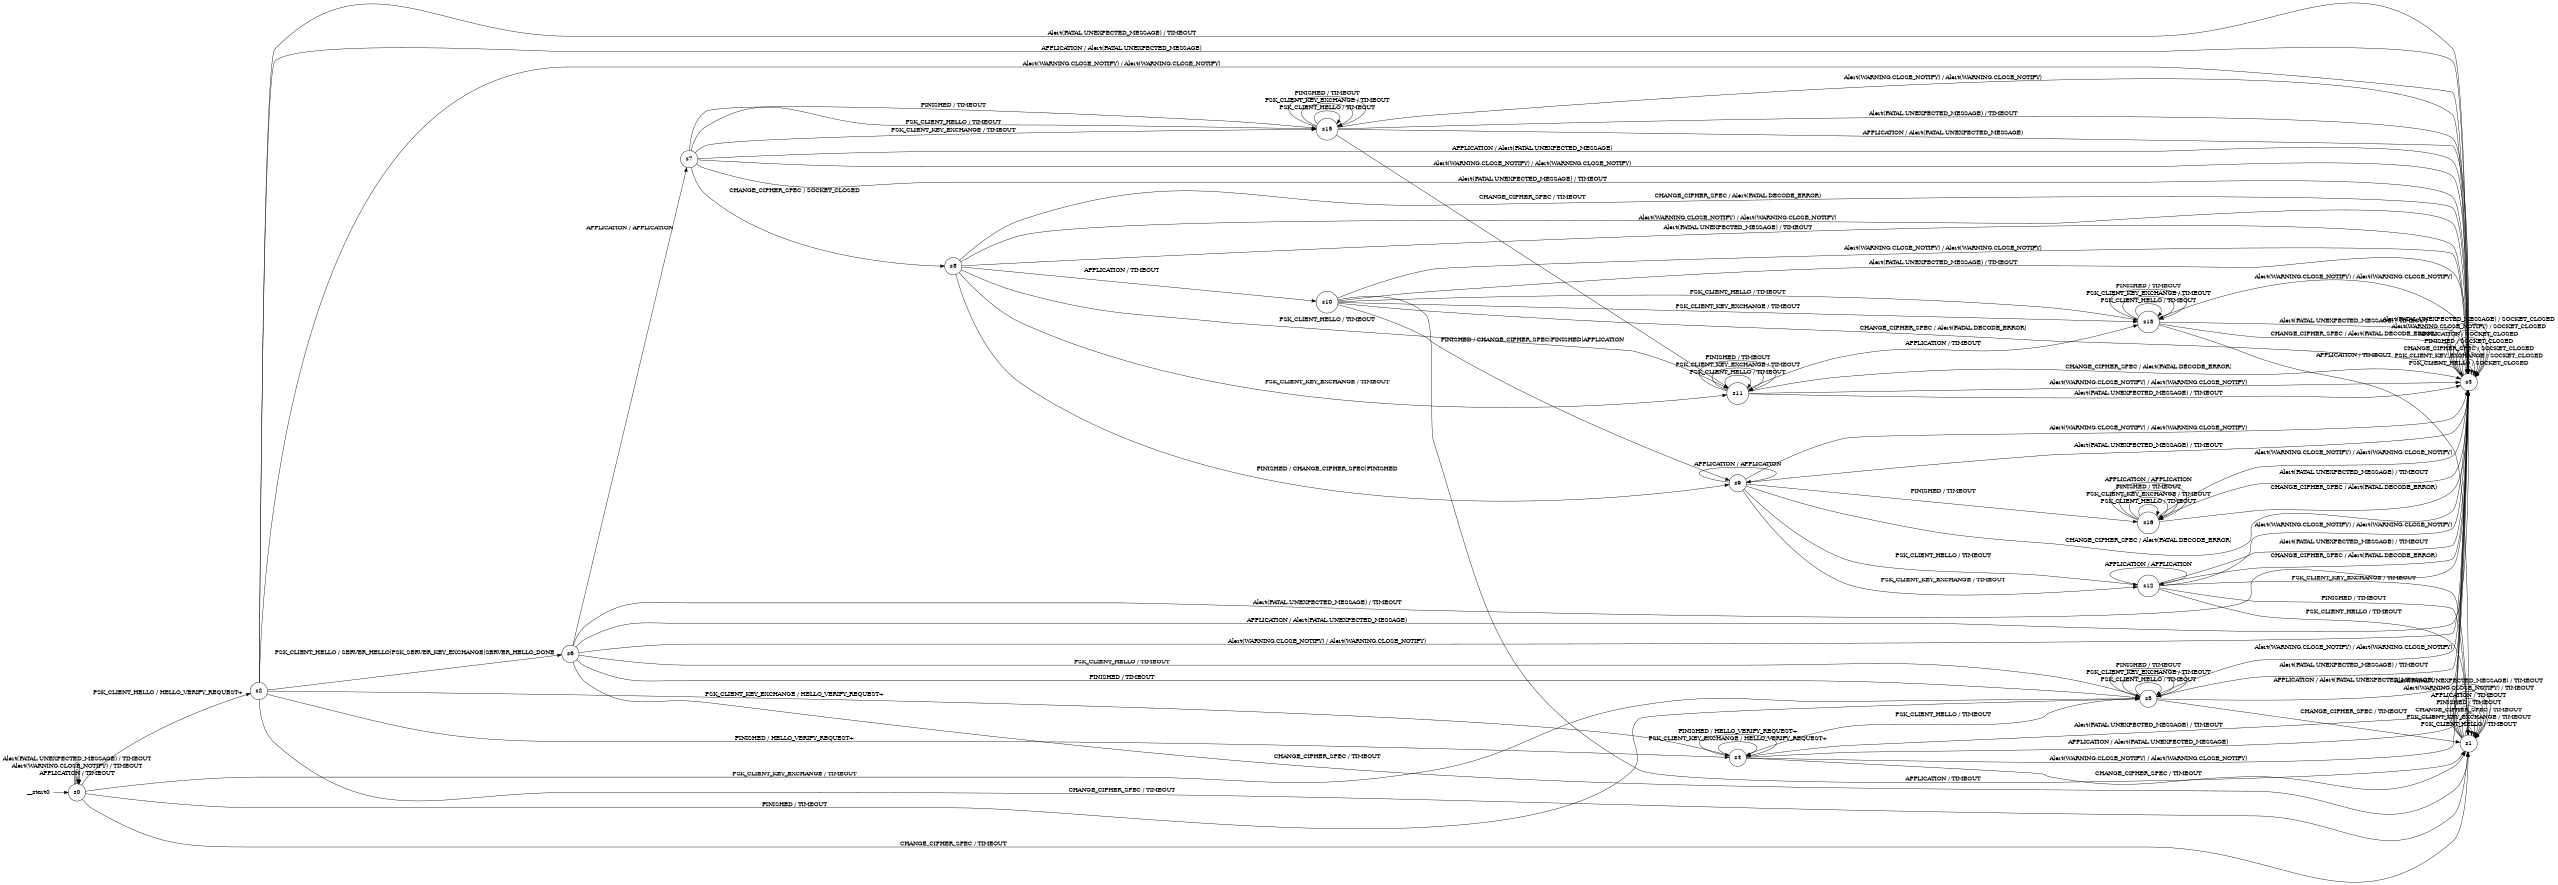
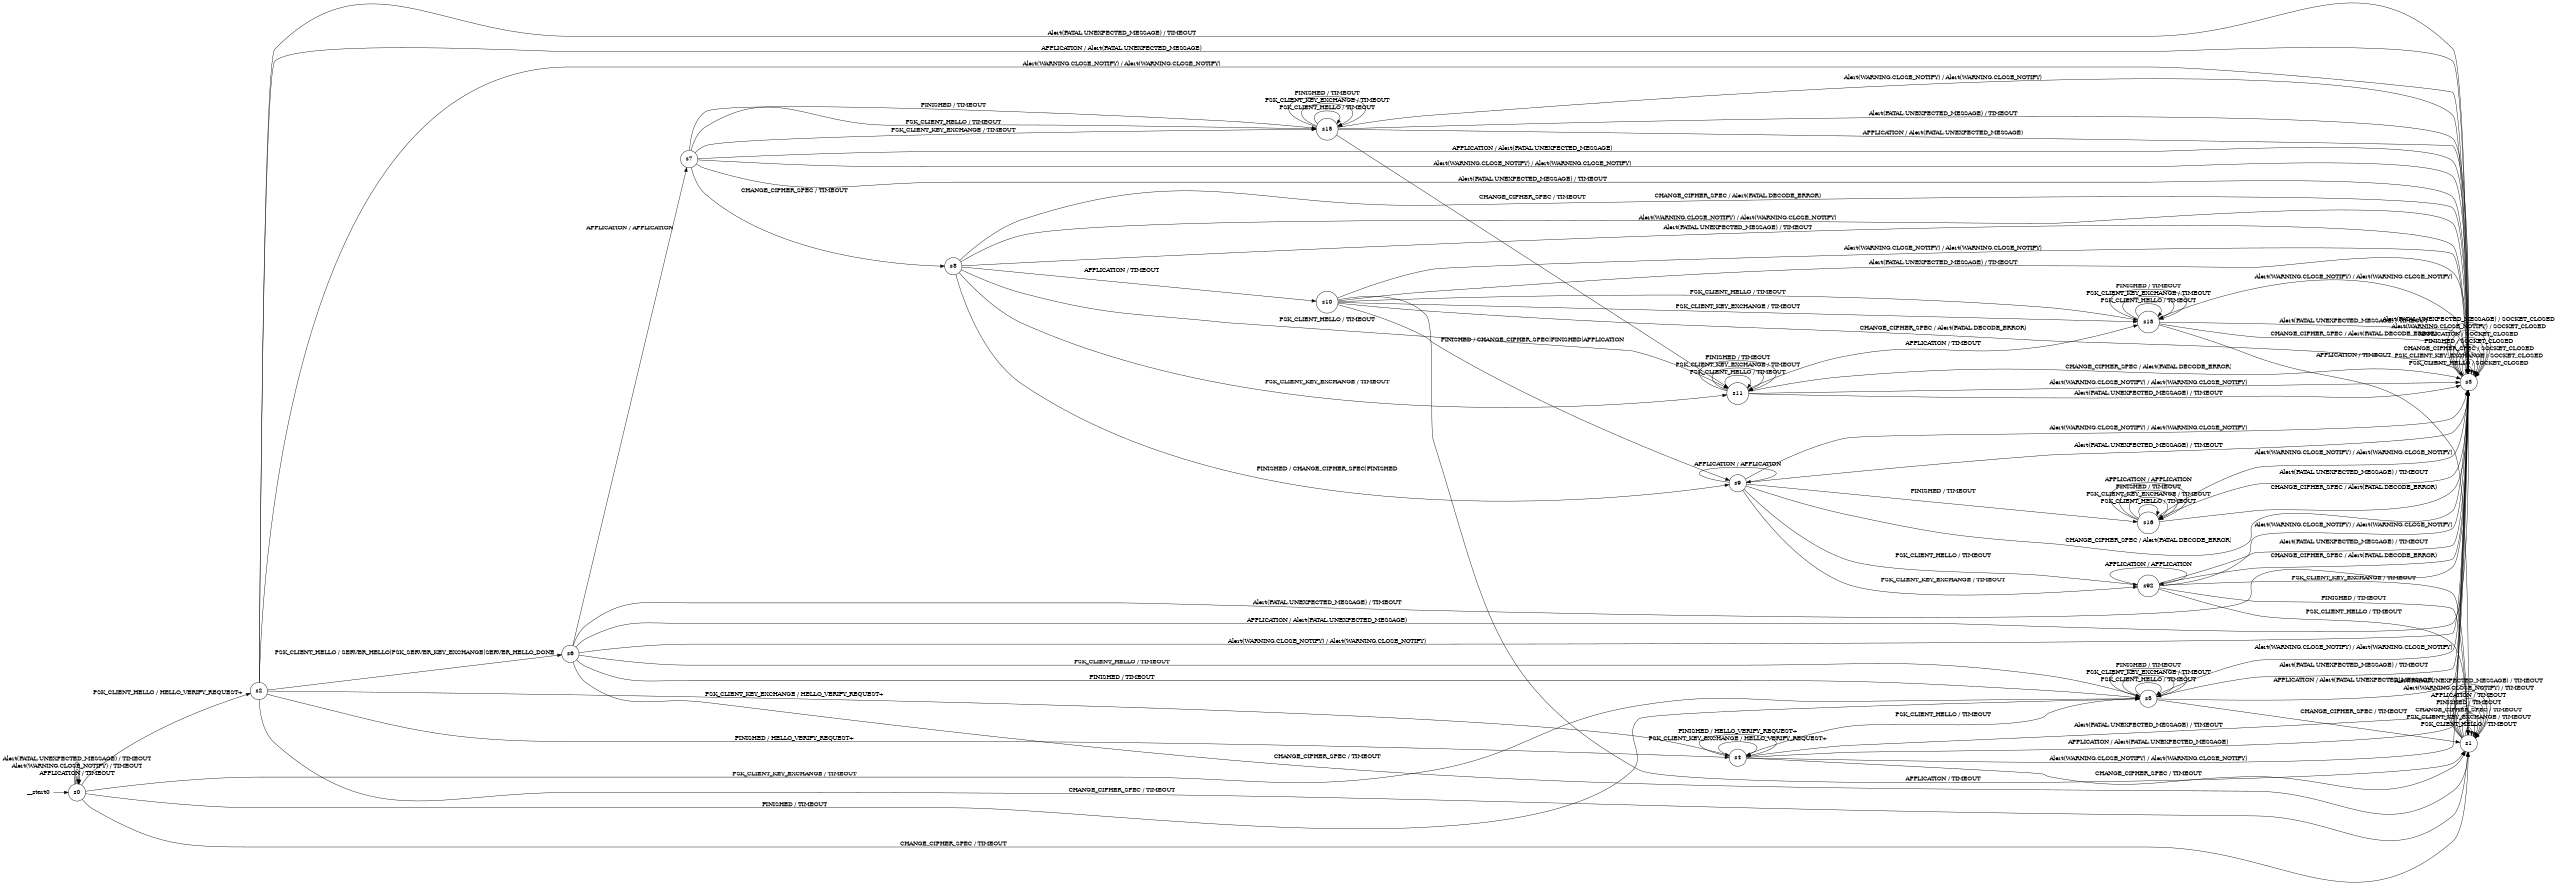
(794, 191) -> (794, 191)
(2148, 586) -> (2148, 586)
